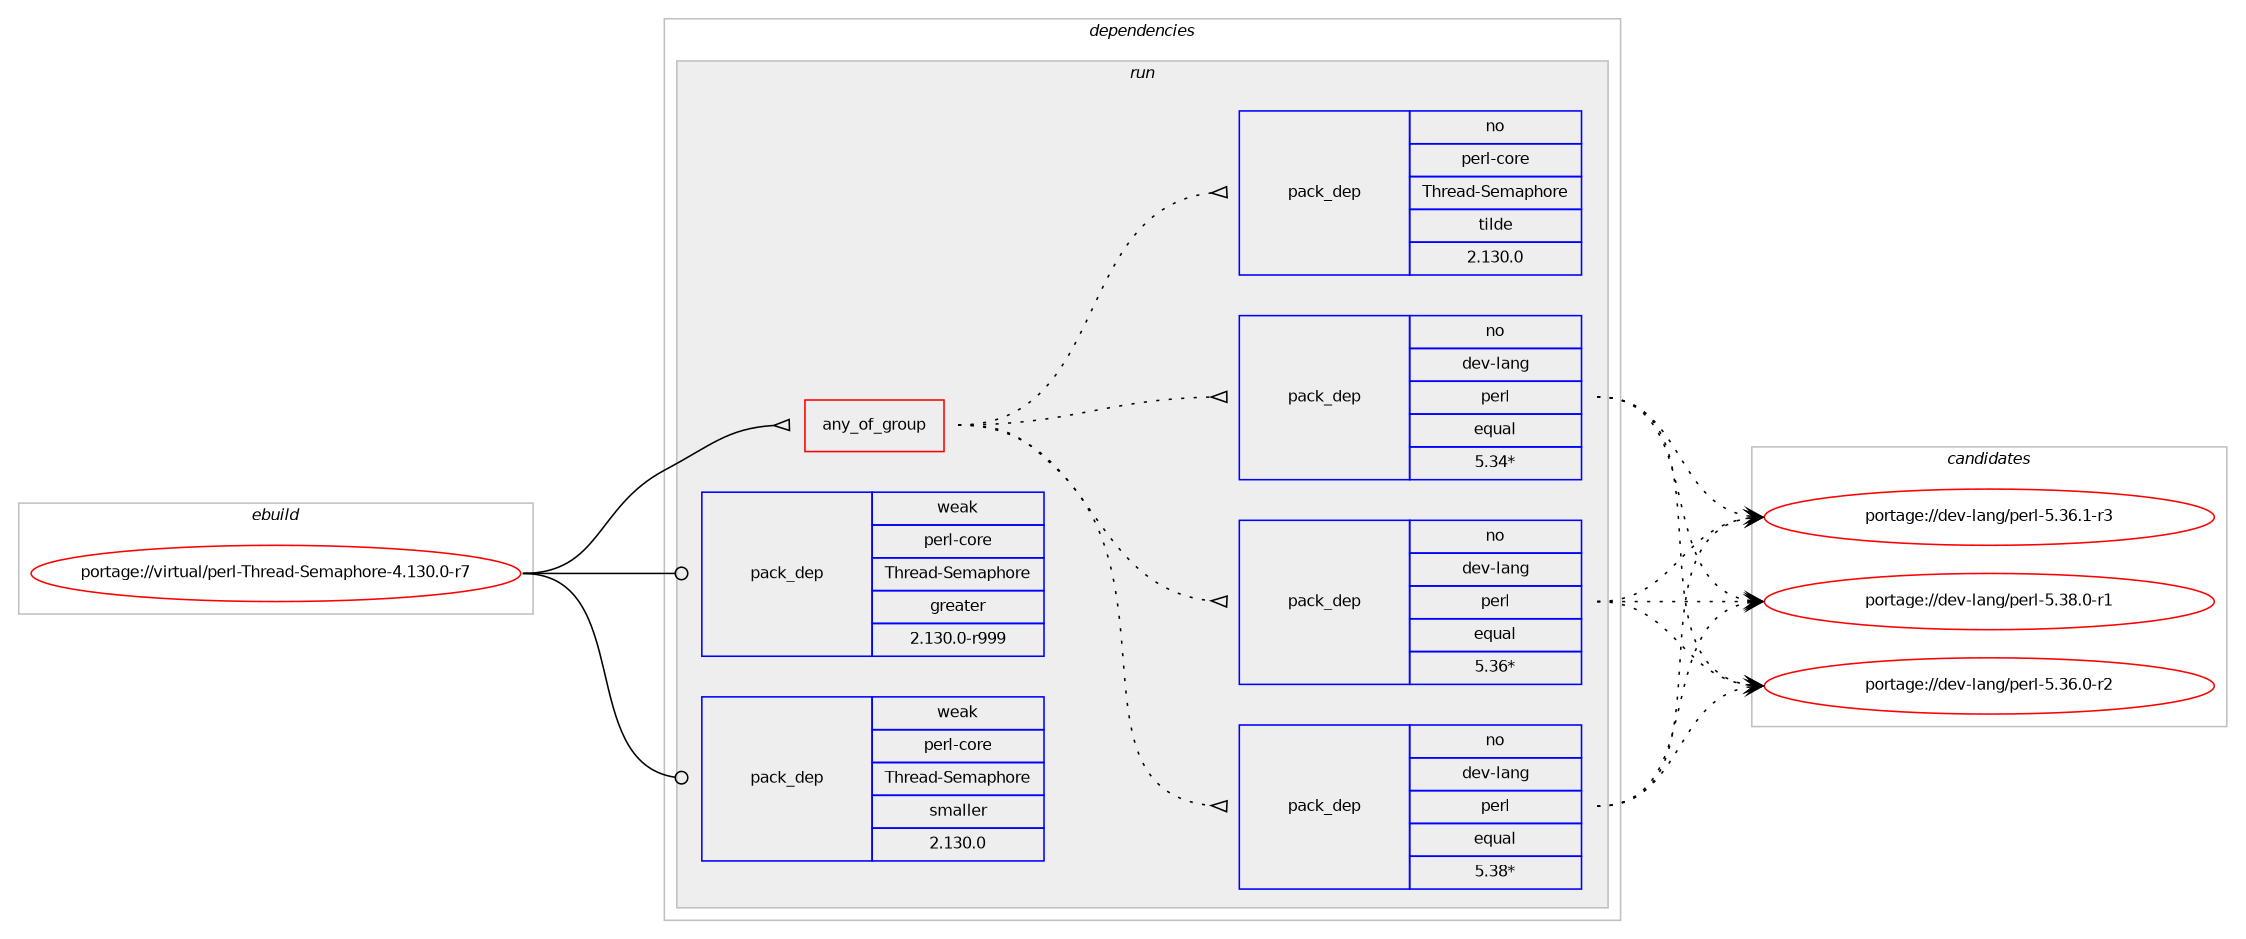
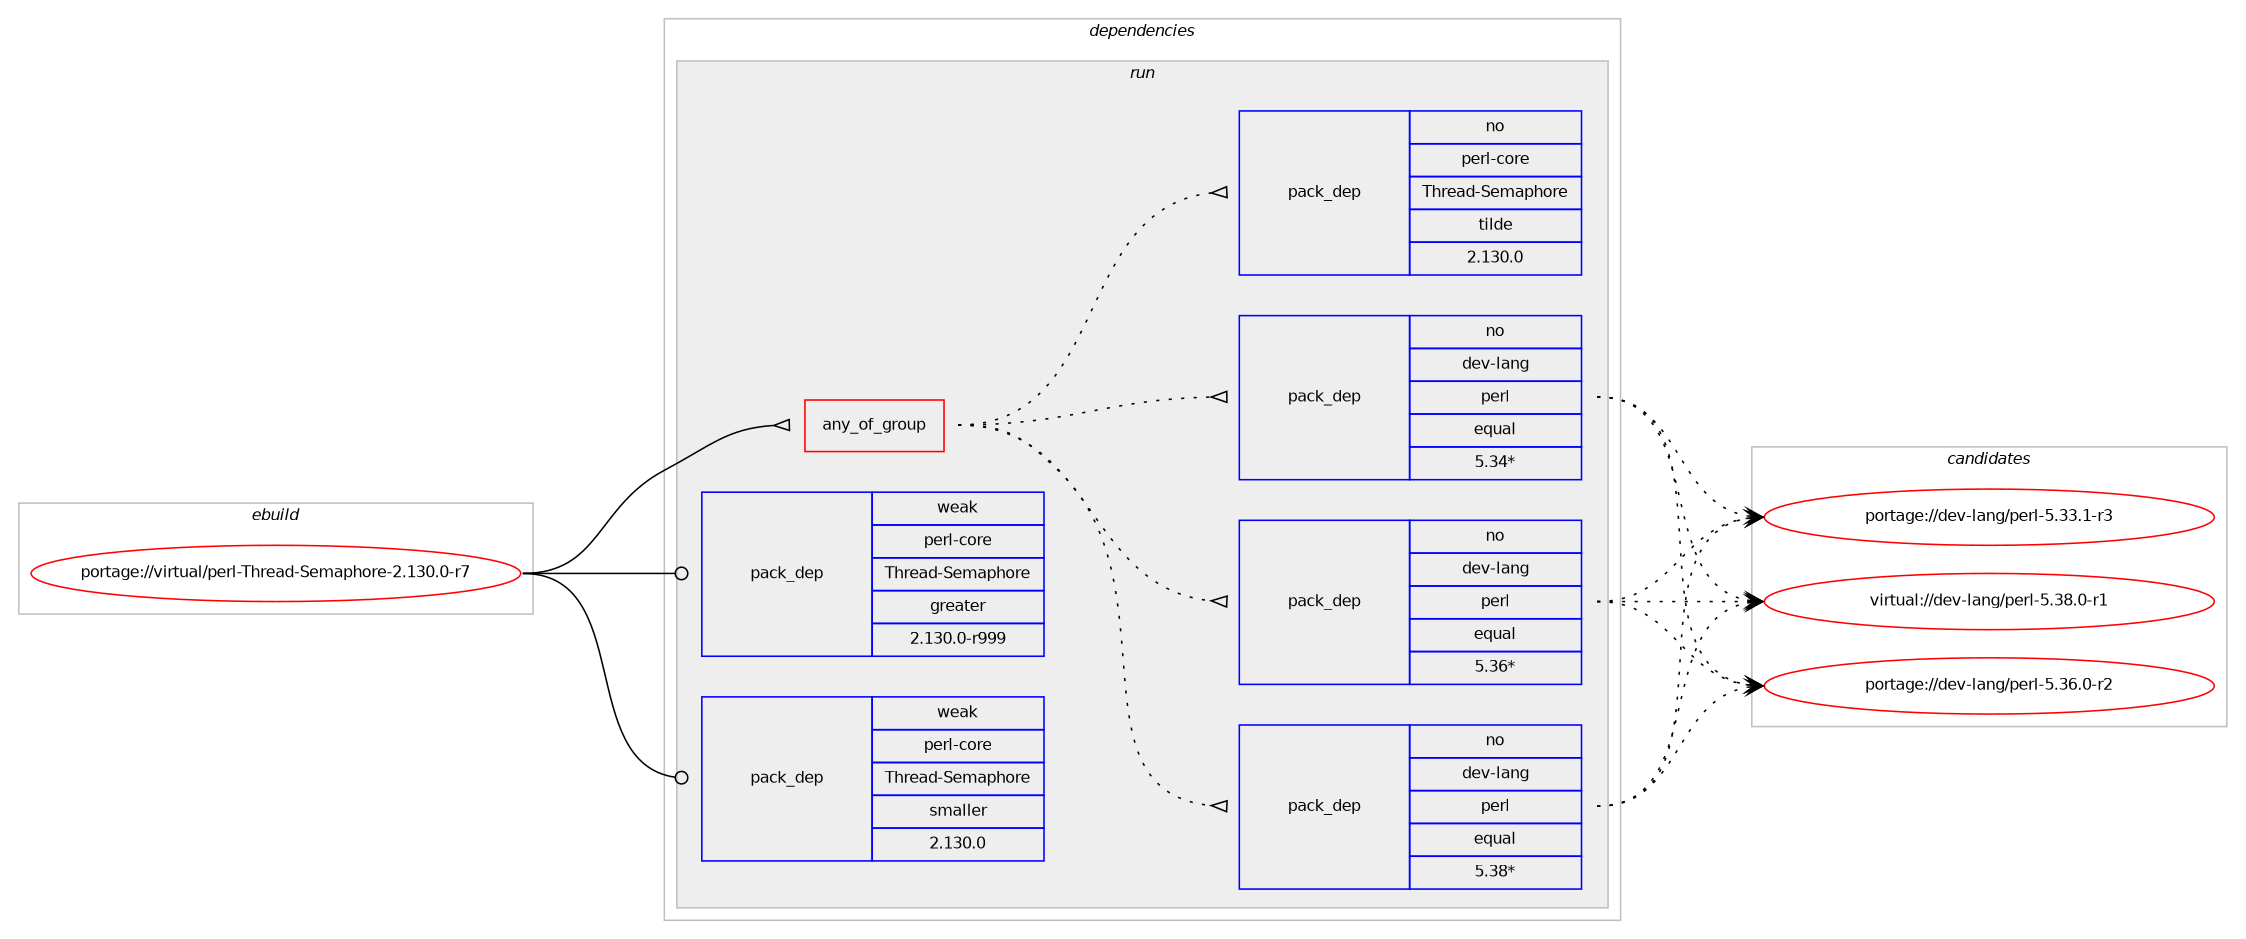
(1989, 517) -> (1989, 517)
(276, 573) -> (276, 573)
(1989, 602) -> (1989, 602)
